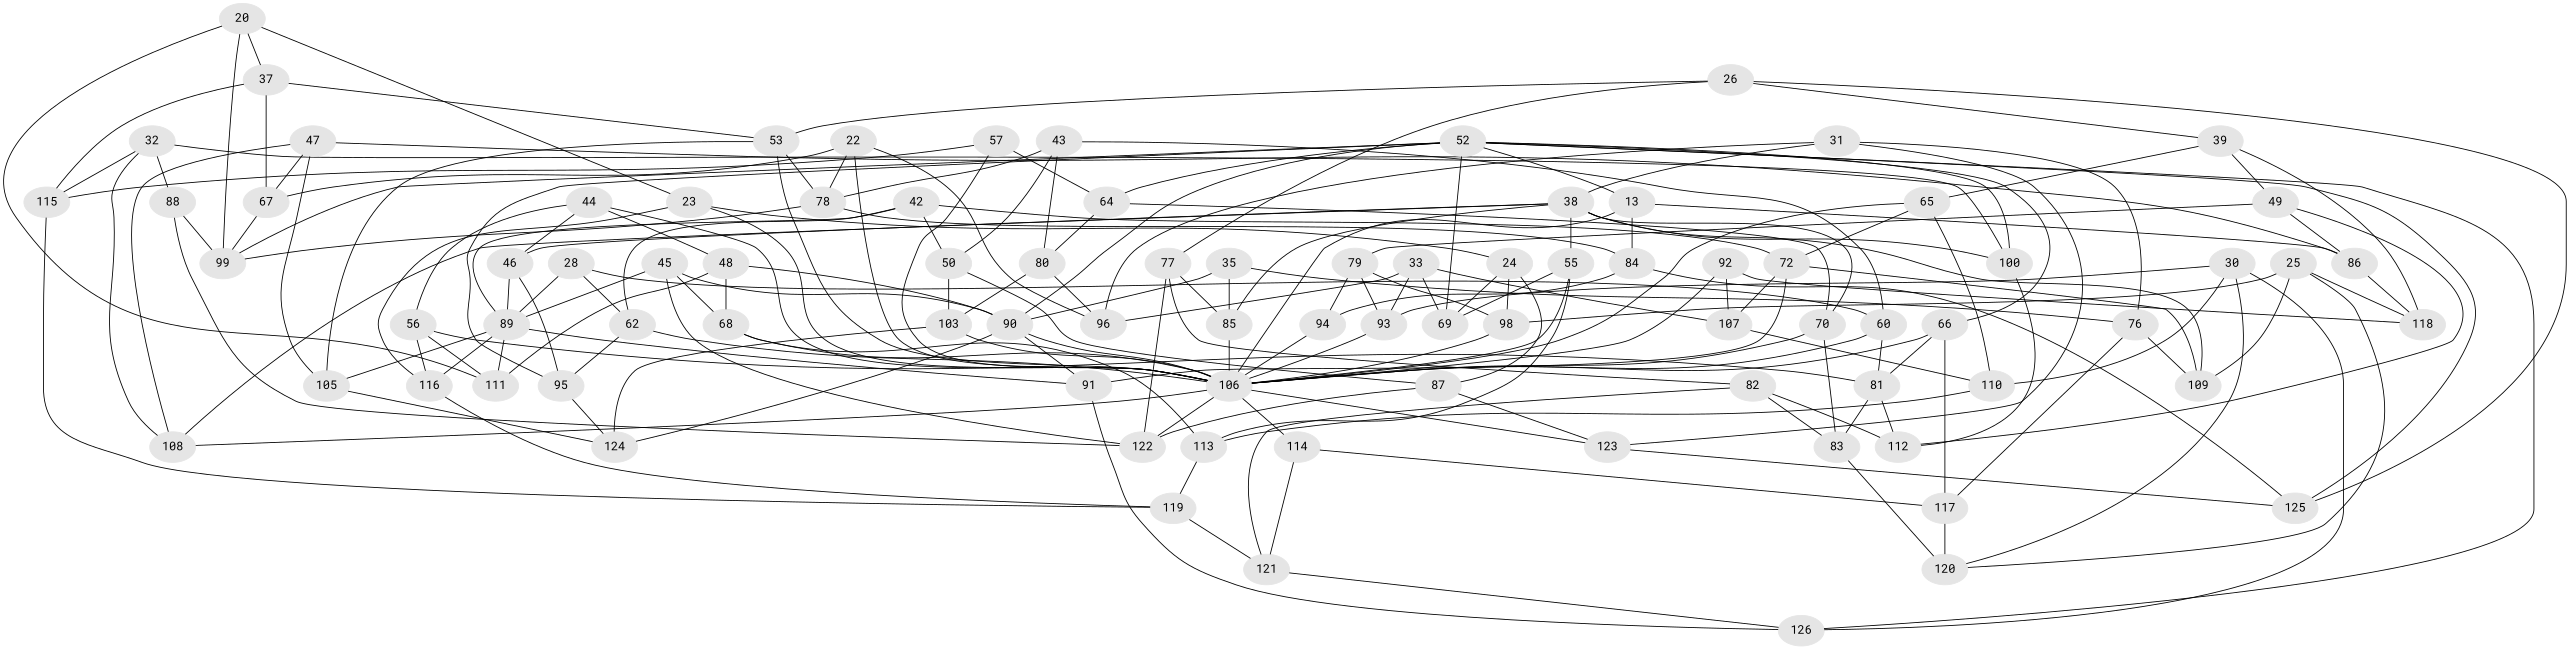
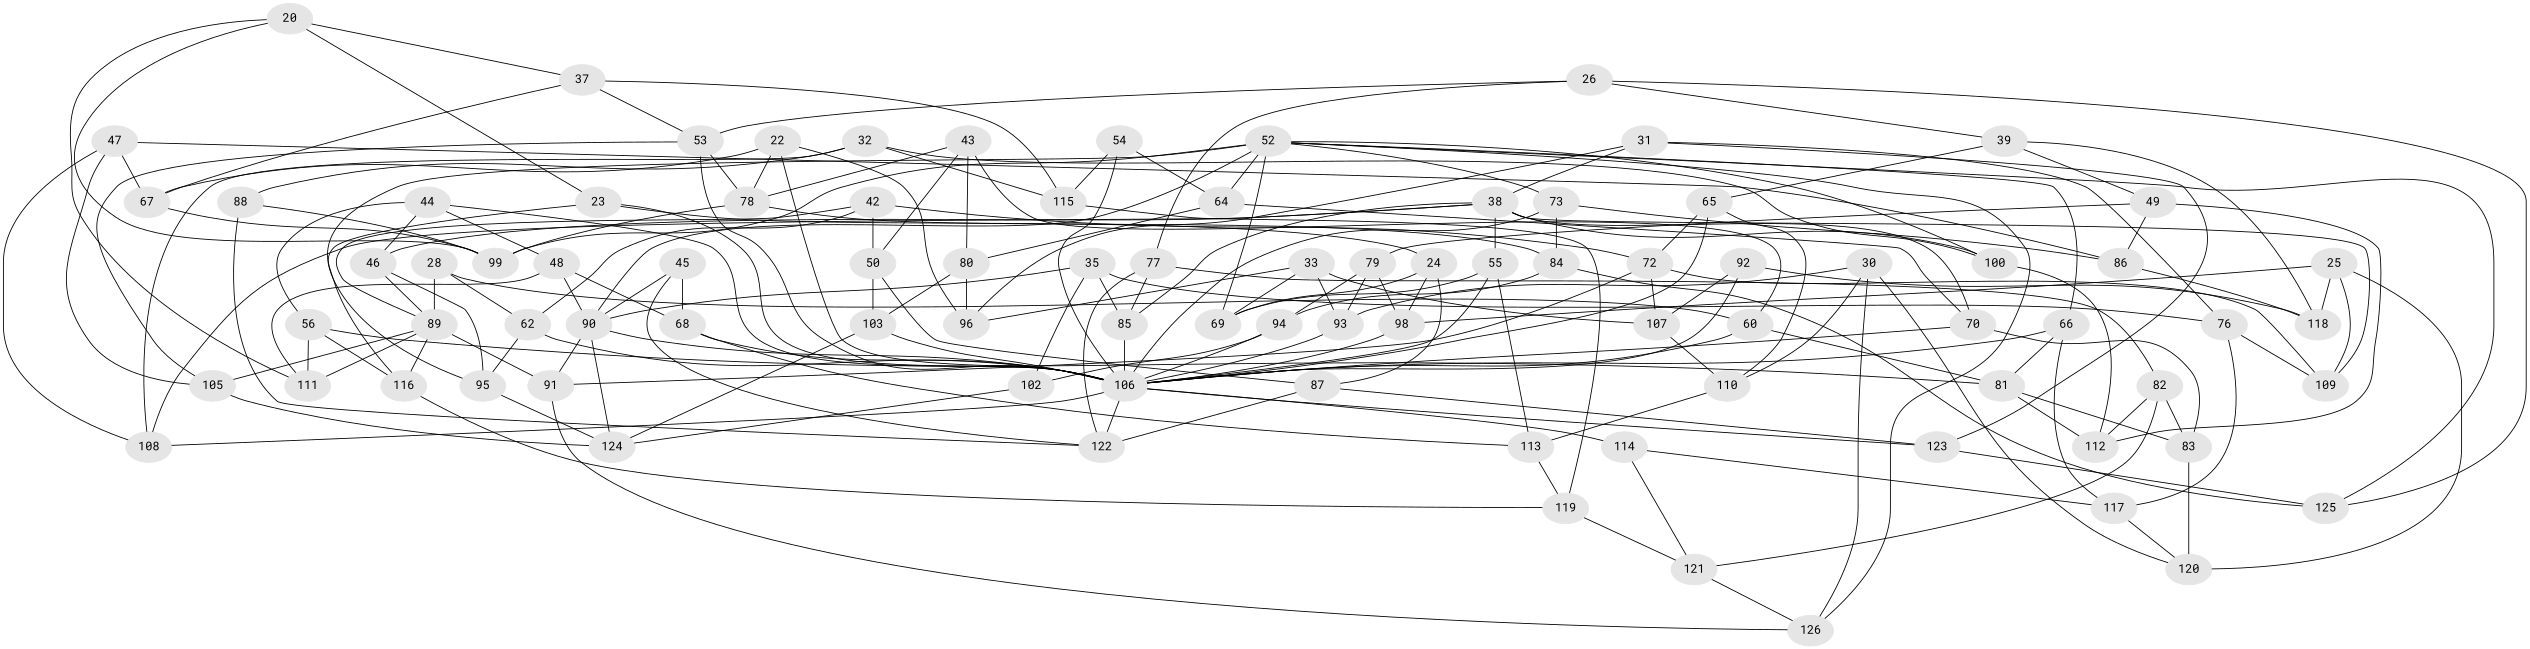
(996, 141) -> (1119, 141)
(1632, 202) -> (1556, 202)
(586, 294) -> none
none -> (1031, 386)
